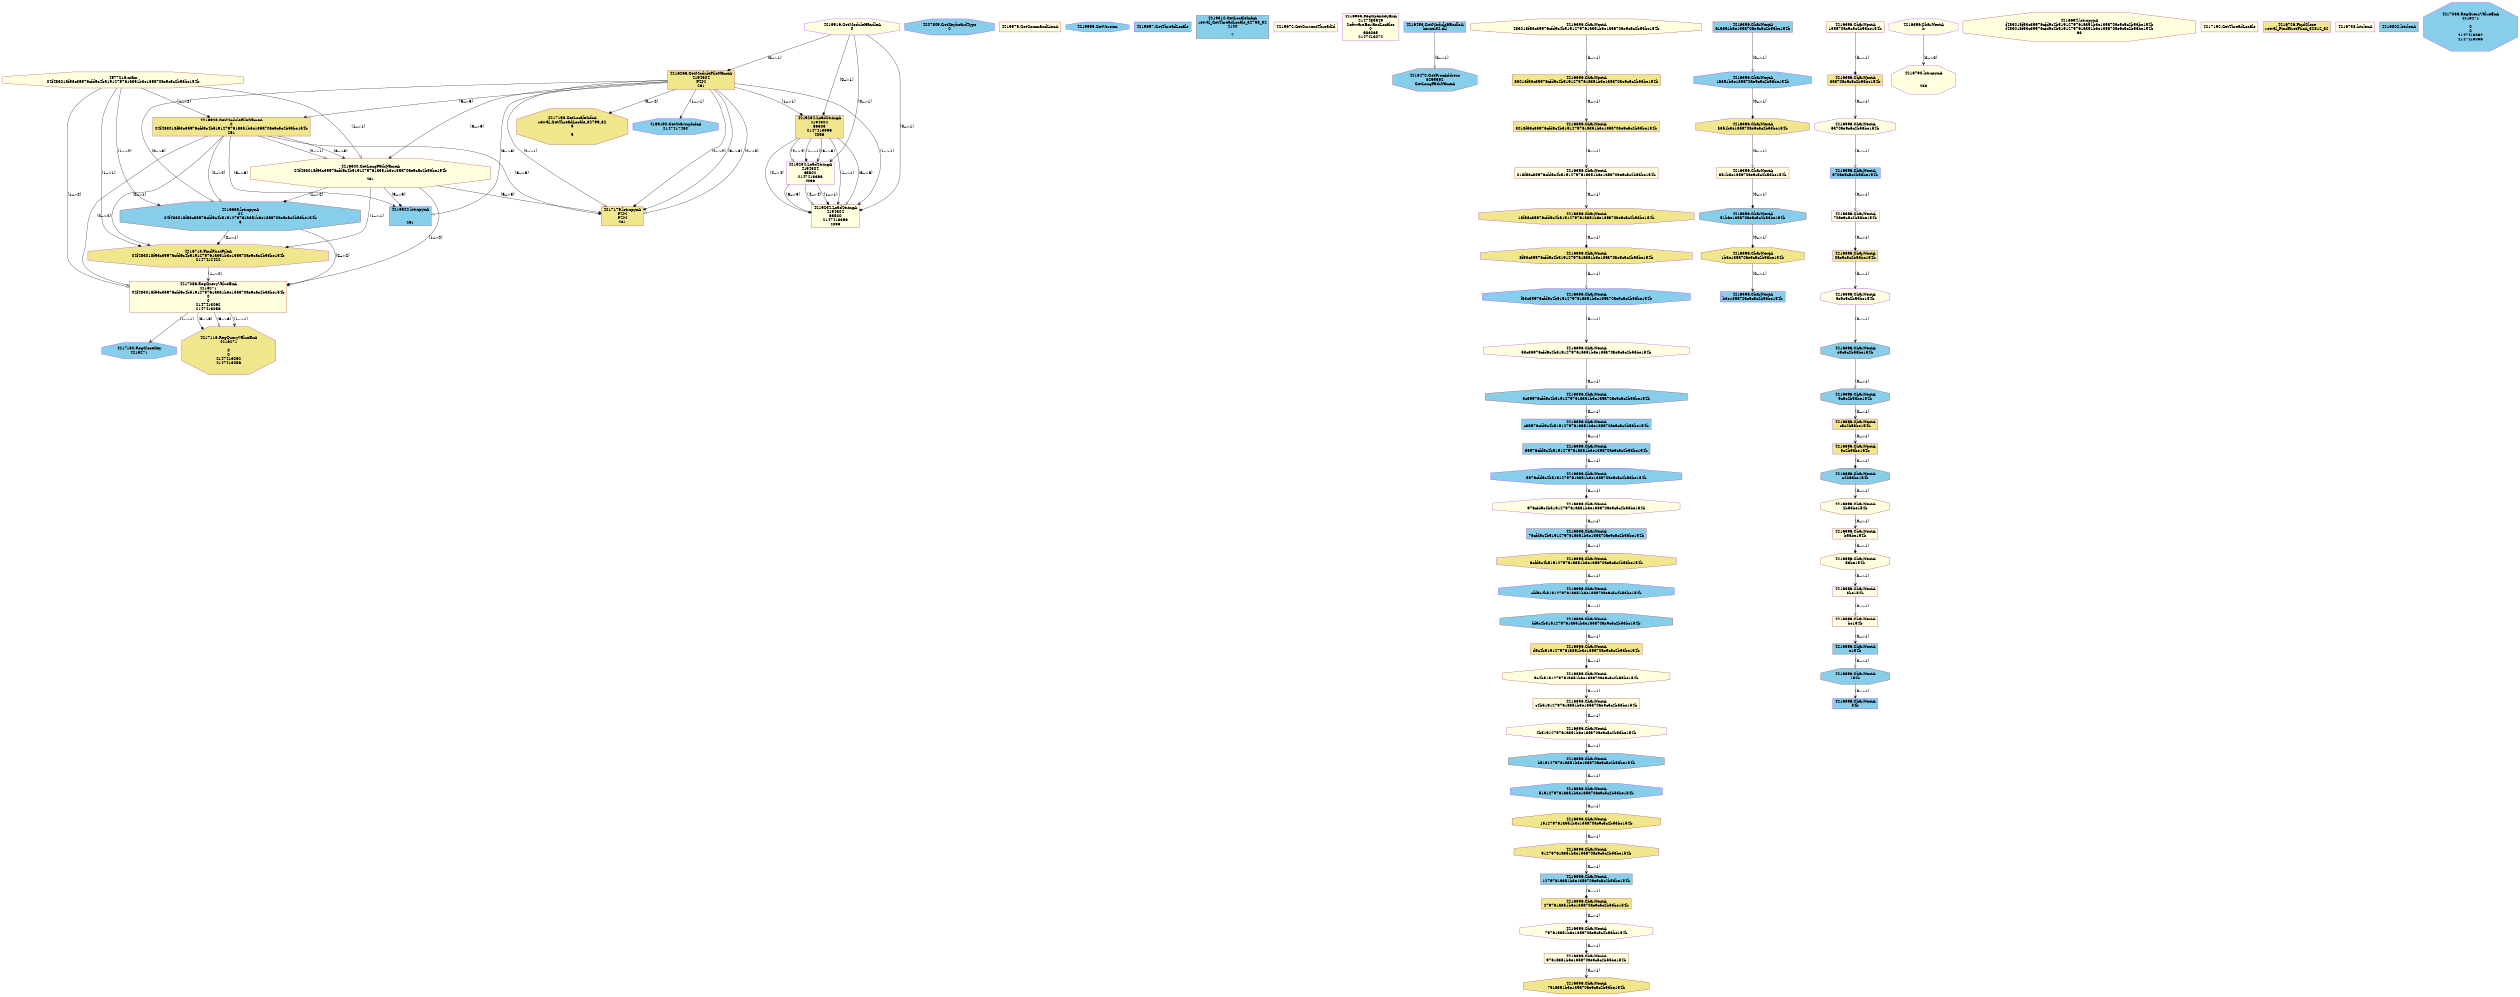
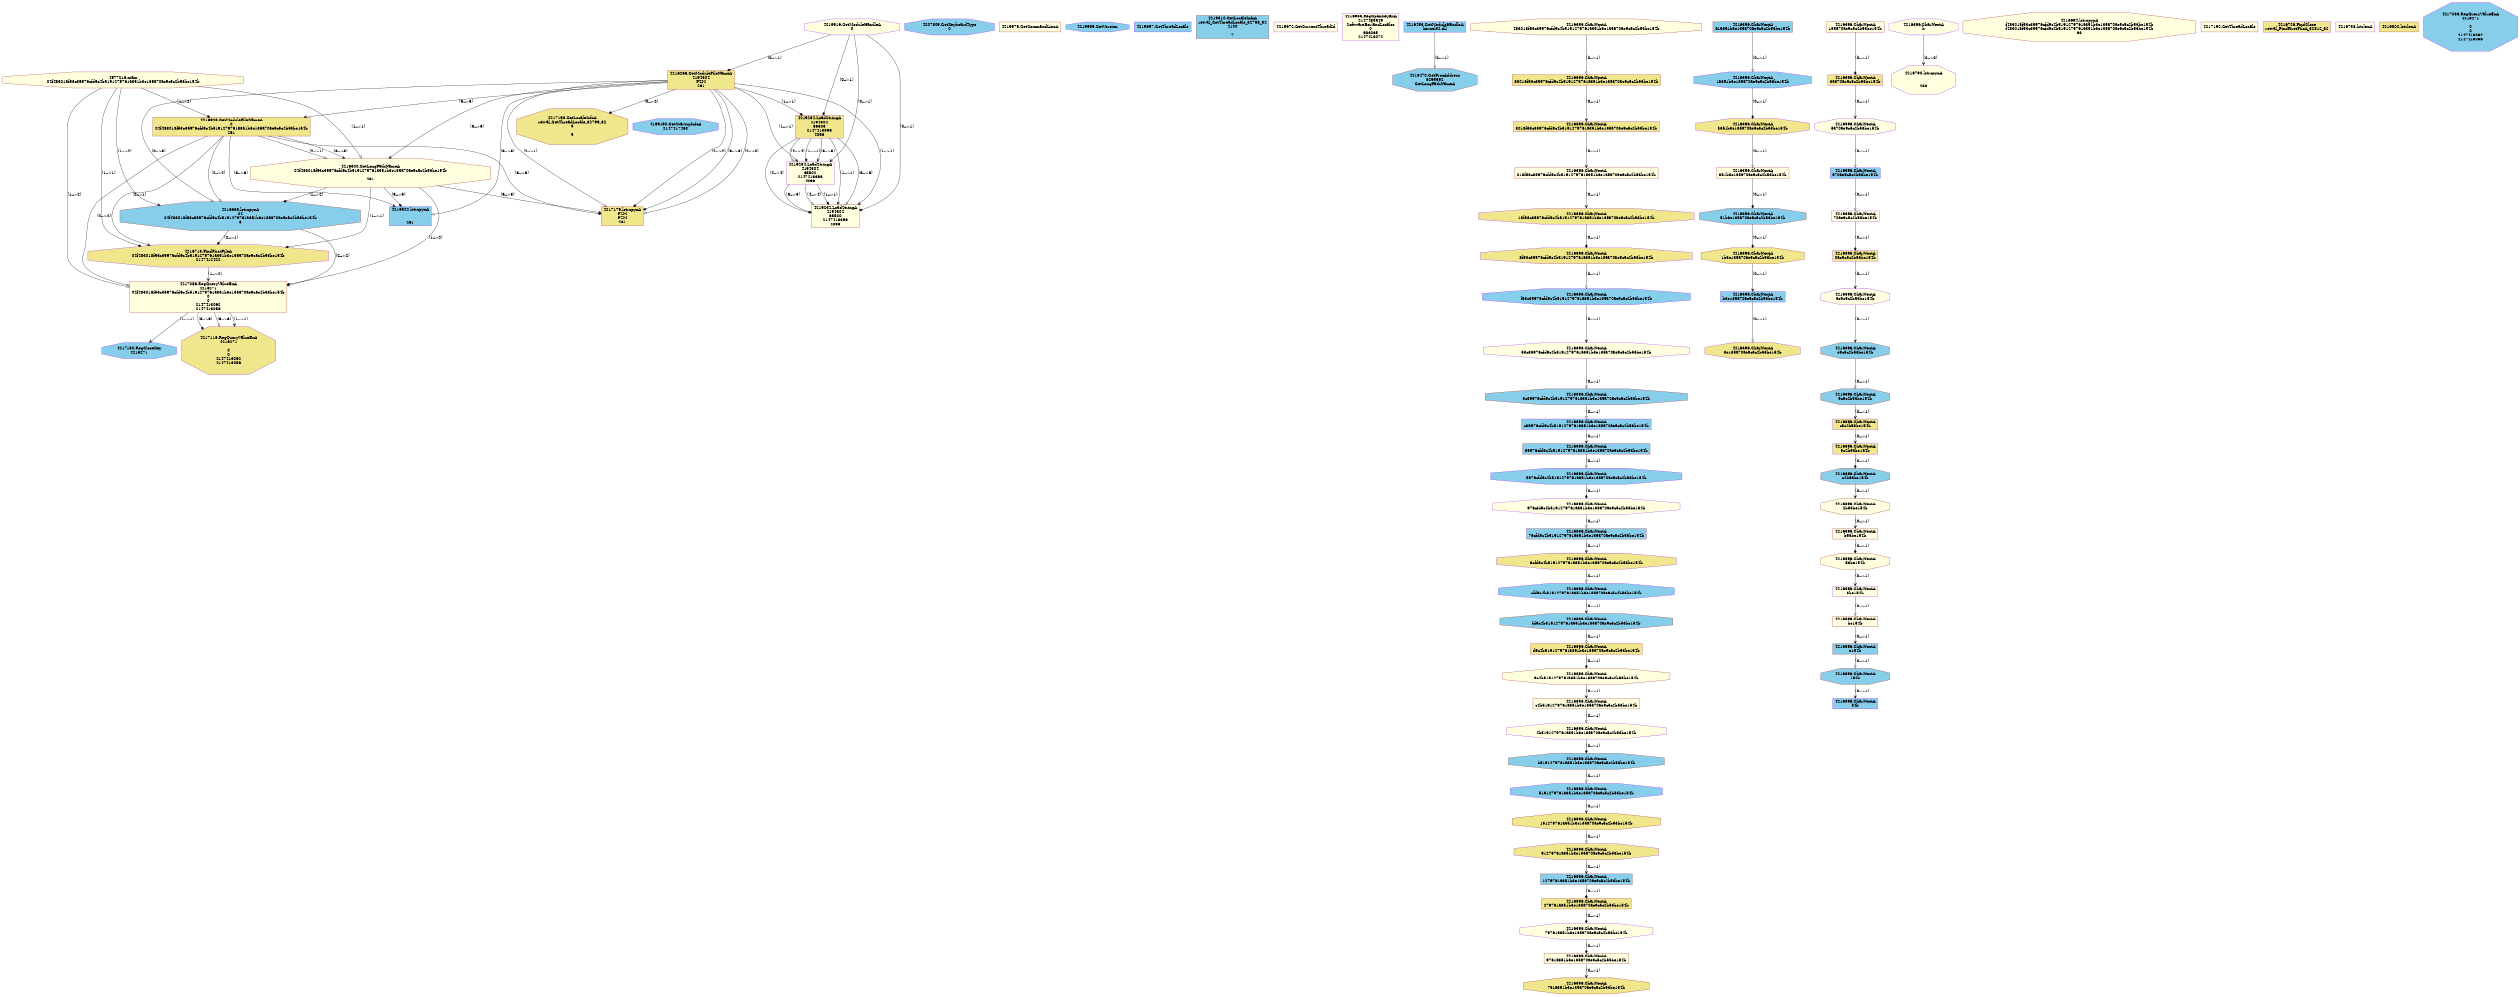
(2399, 27) -> (2399, 27)
(689, 103) -> (768, 120)
none -> (1753, 351)
